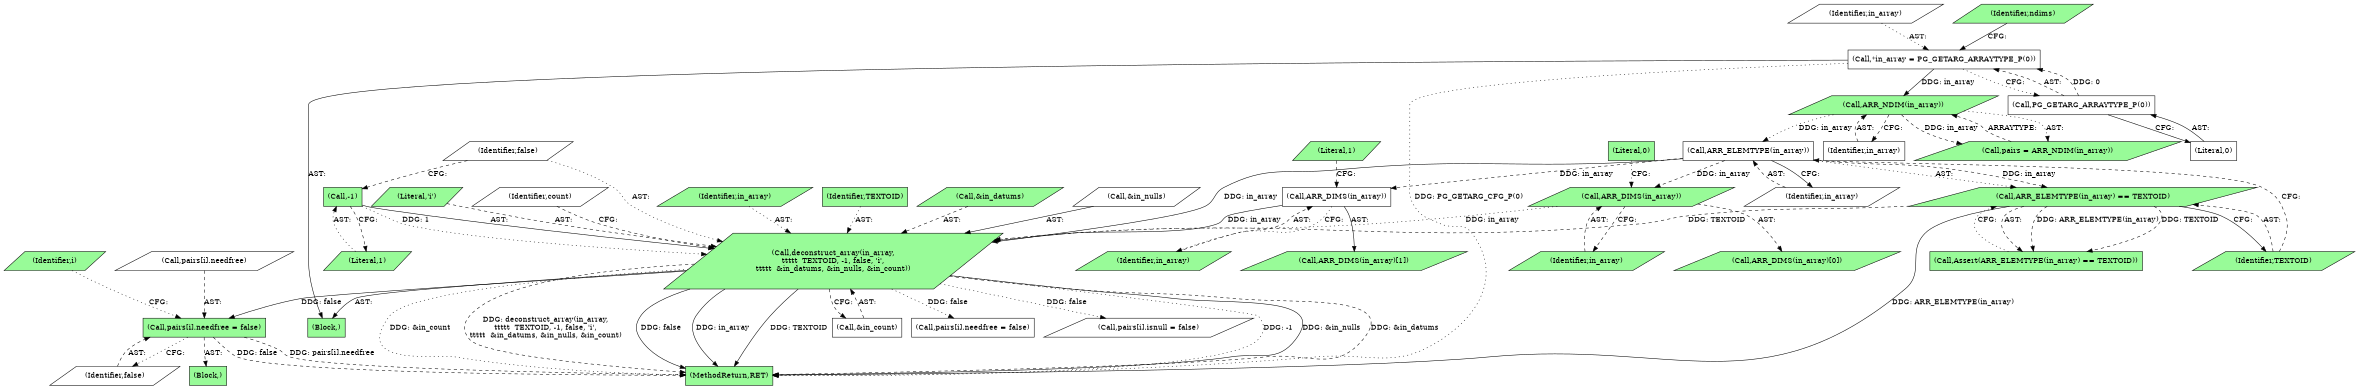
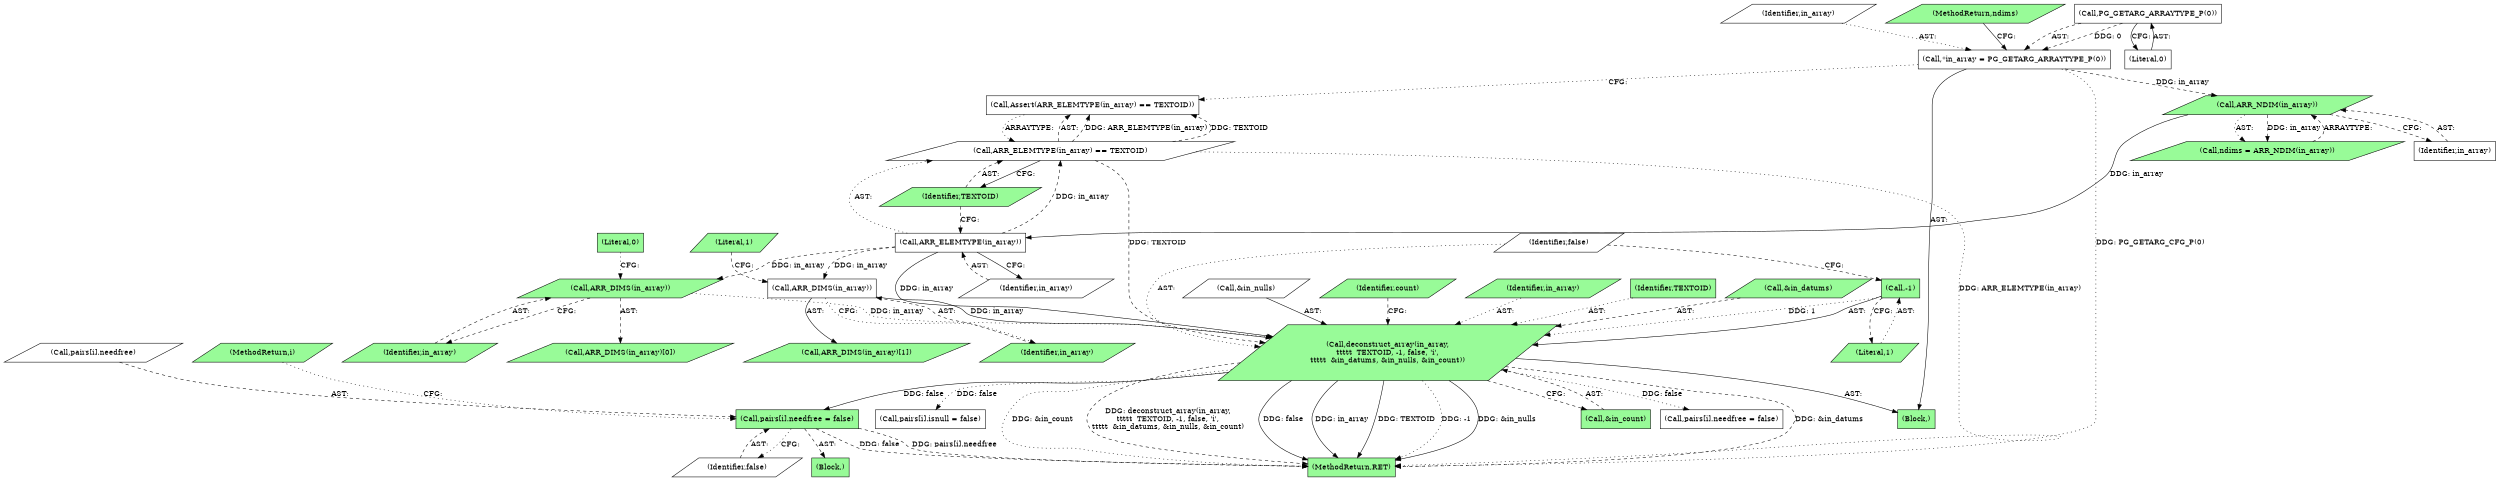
(2023, 14) -> (1975, 14)
(1921, 81) -> (2138, 82)
(1998, 84) -> (1561, 82)
(1799, 124) -> (1628, 232)
(2048, 151) -> (2267, 151)
(417, 197) -> none
(540, 197) -> (1388, 288)
(2083, 197) -> (1060, 151)
(1989, 220) -> (1031, 128)
(55, 261) -> (262, 353)
(2036, 261) -> (1093, 105)
(867, 328) -> (1616, 419)
(1149, 328) -> (930, 419)
(1426, 361) -> (1959, 317)
